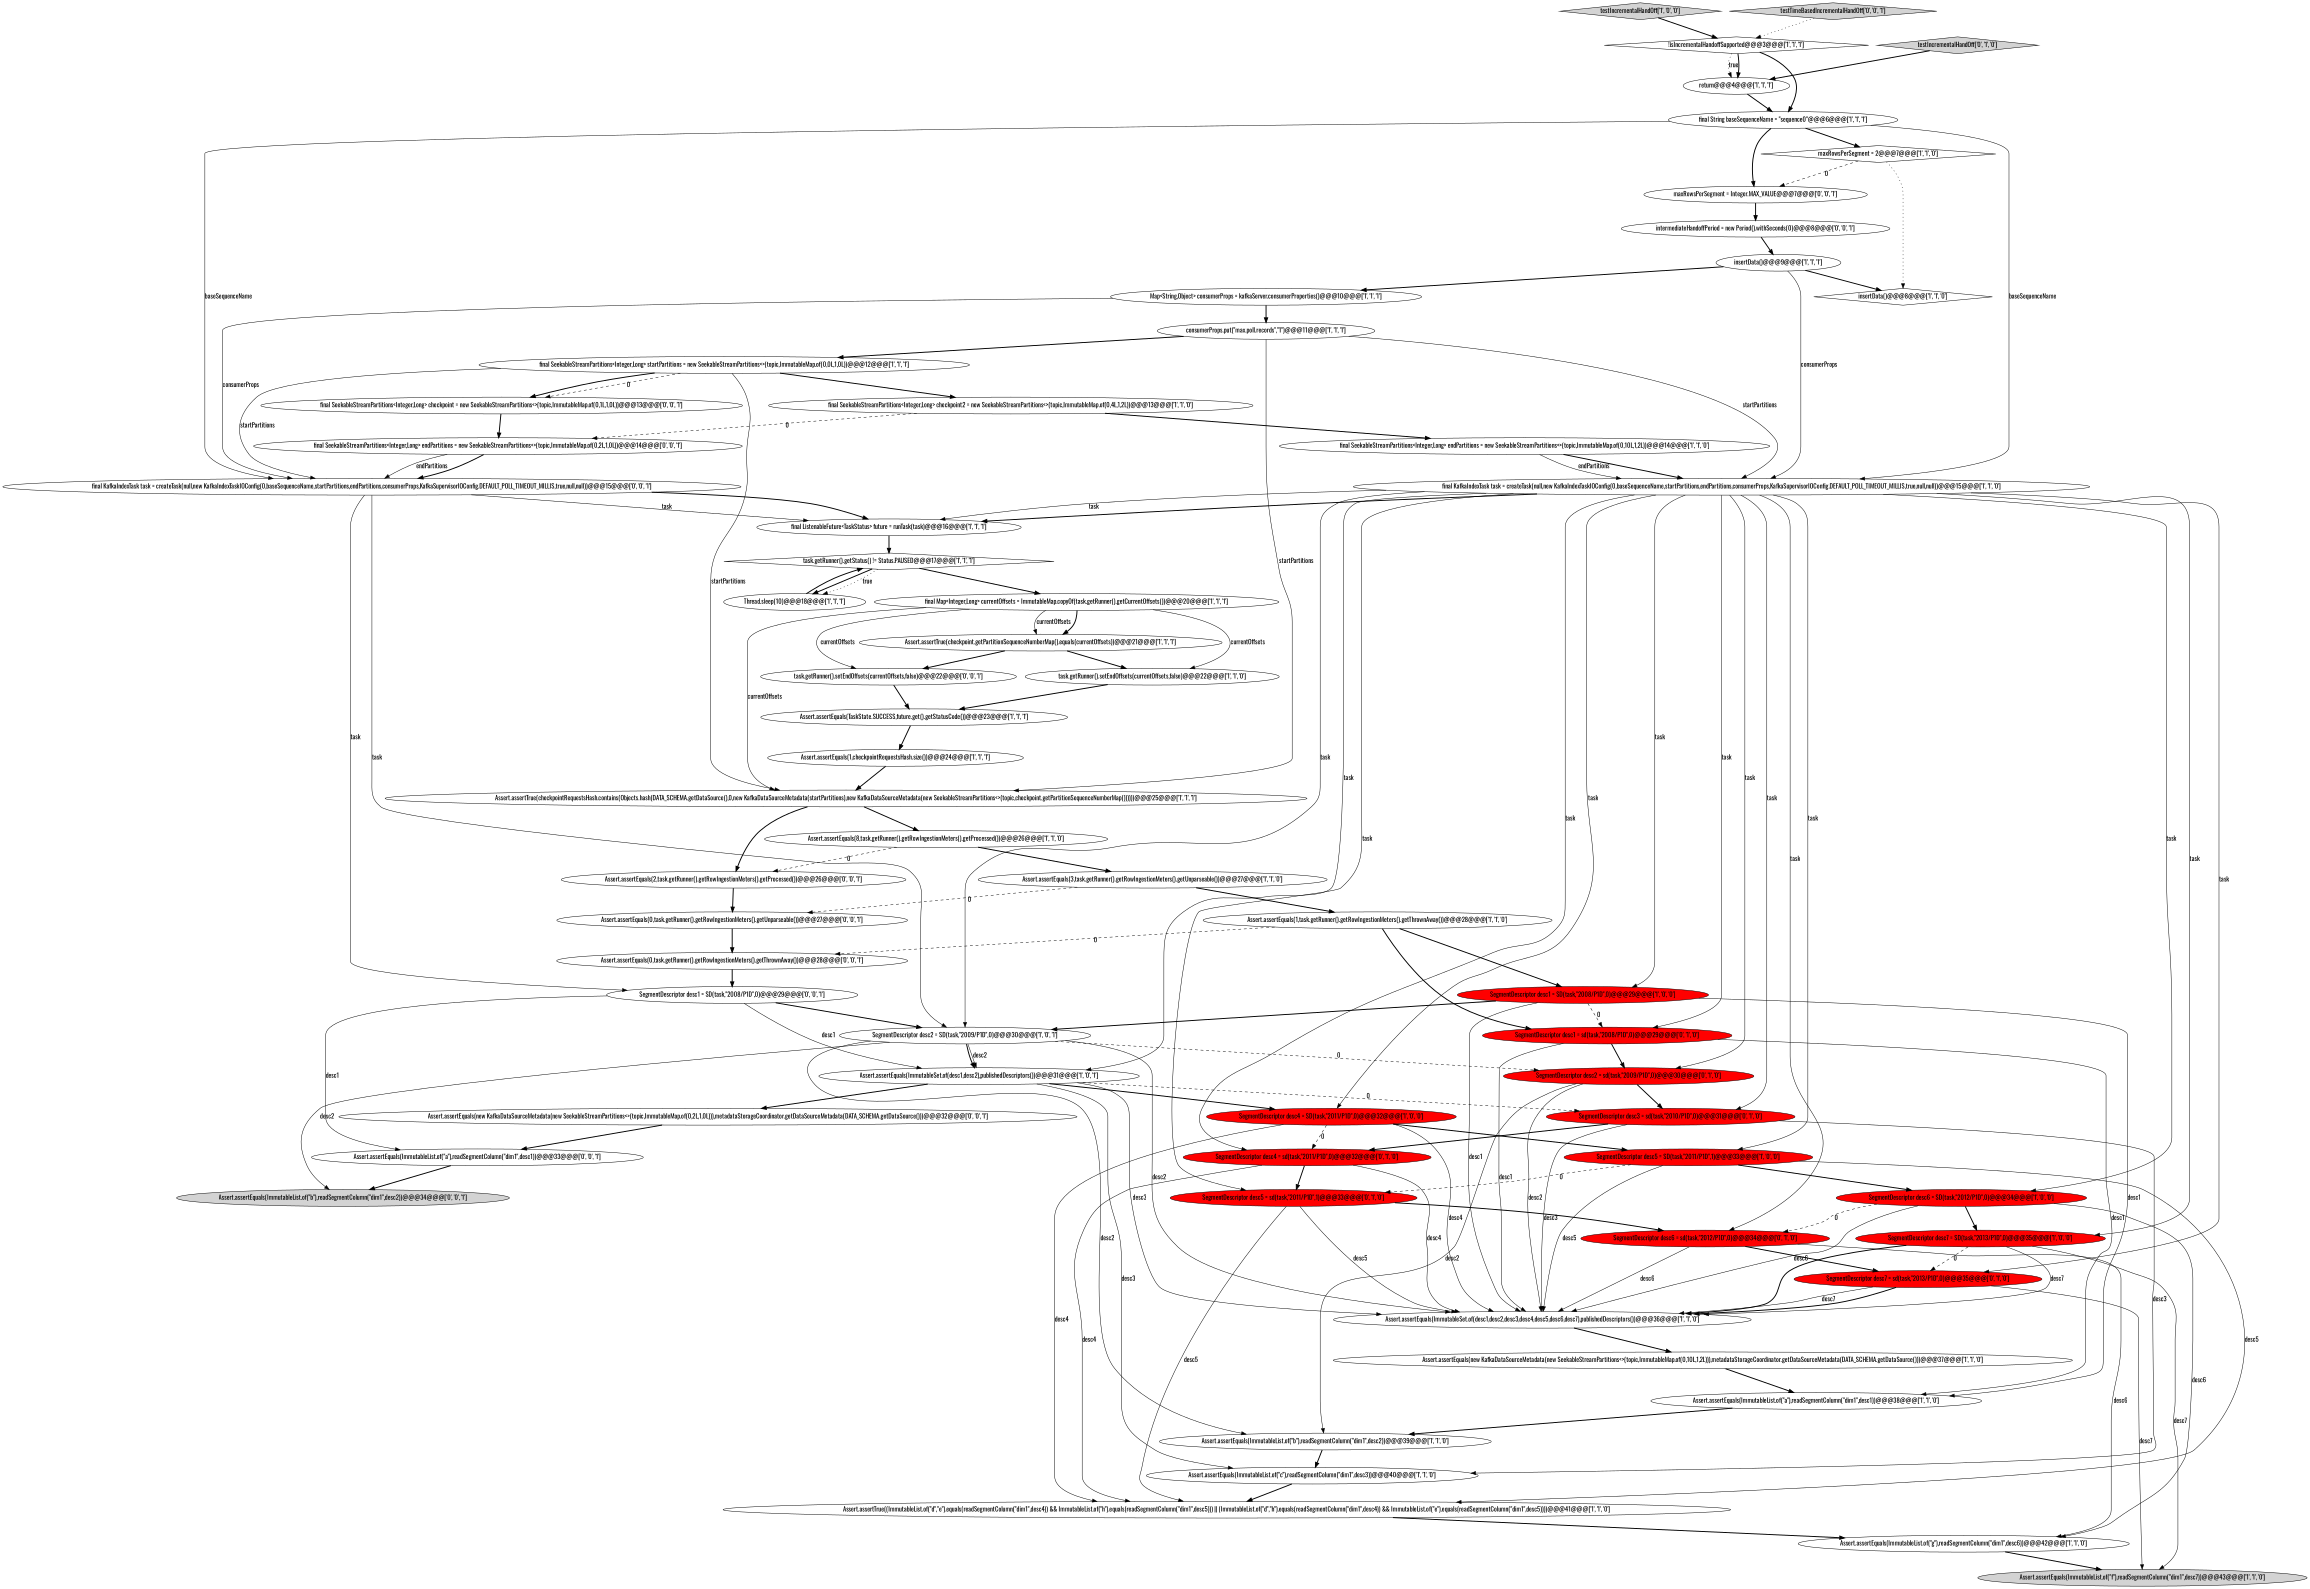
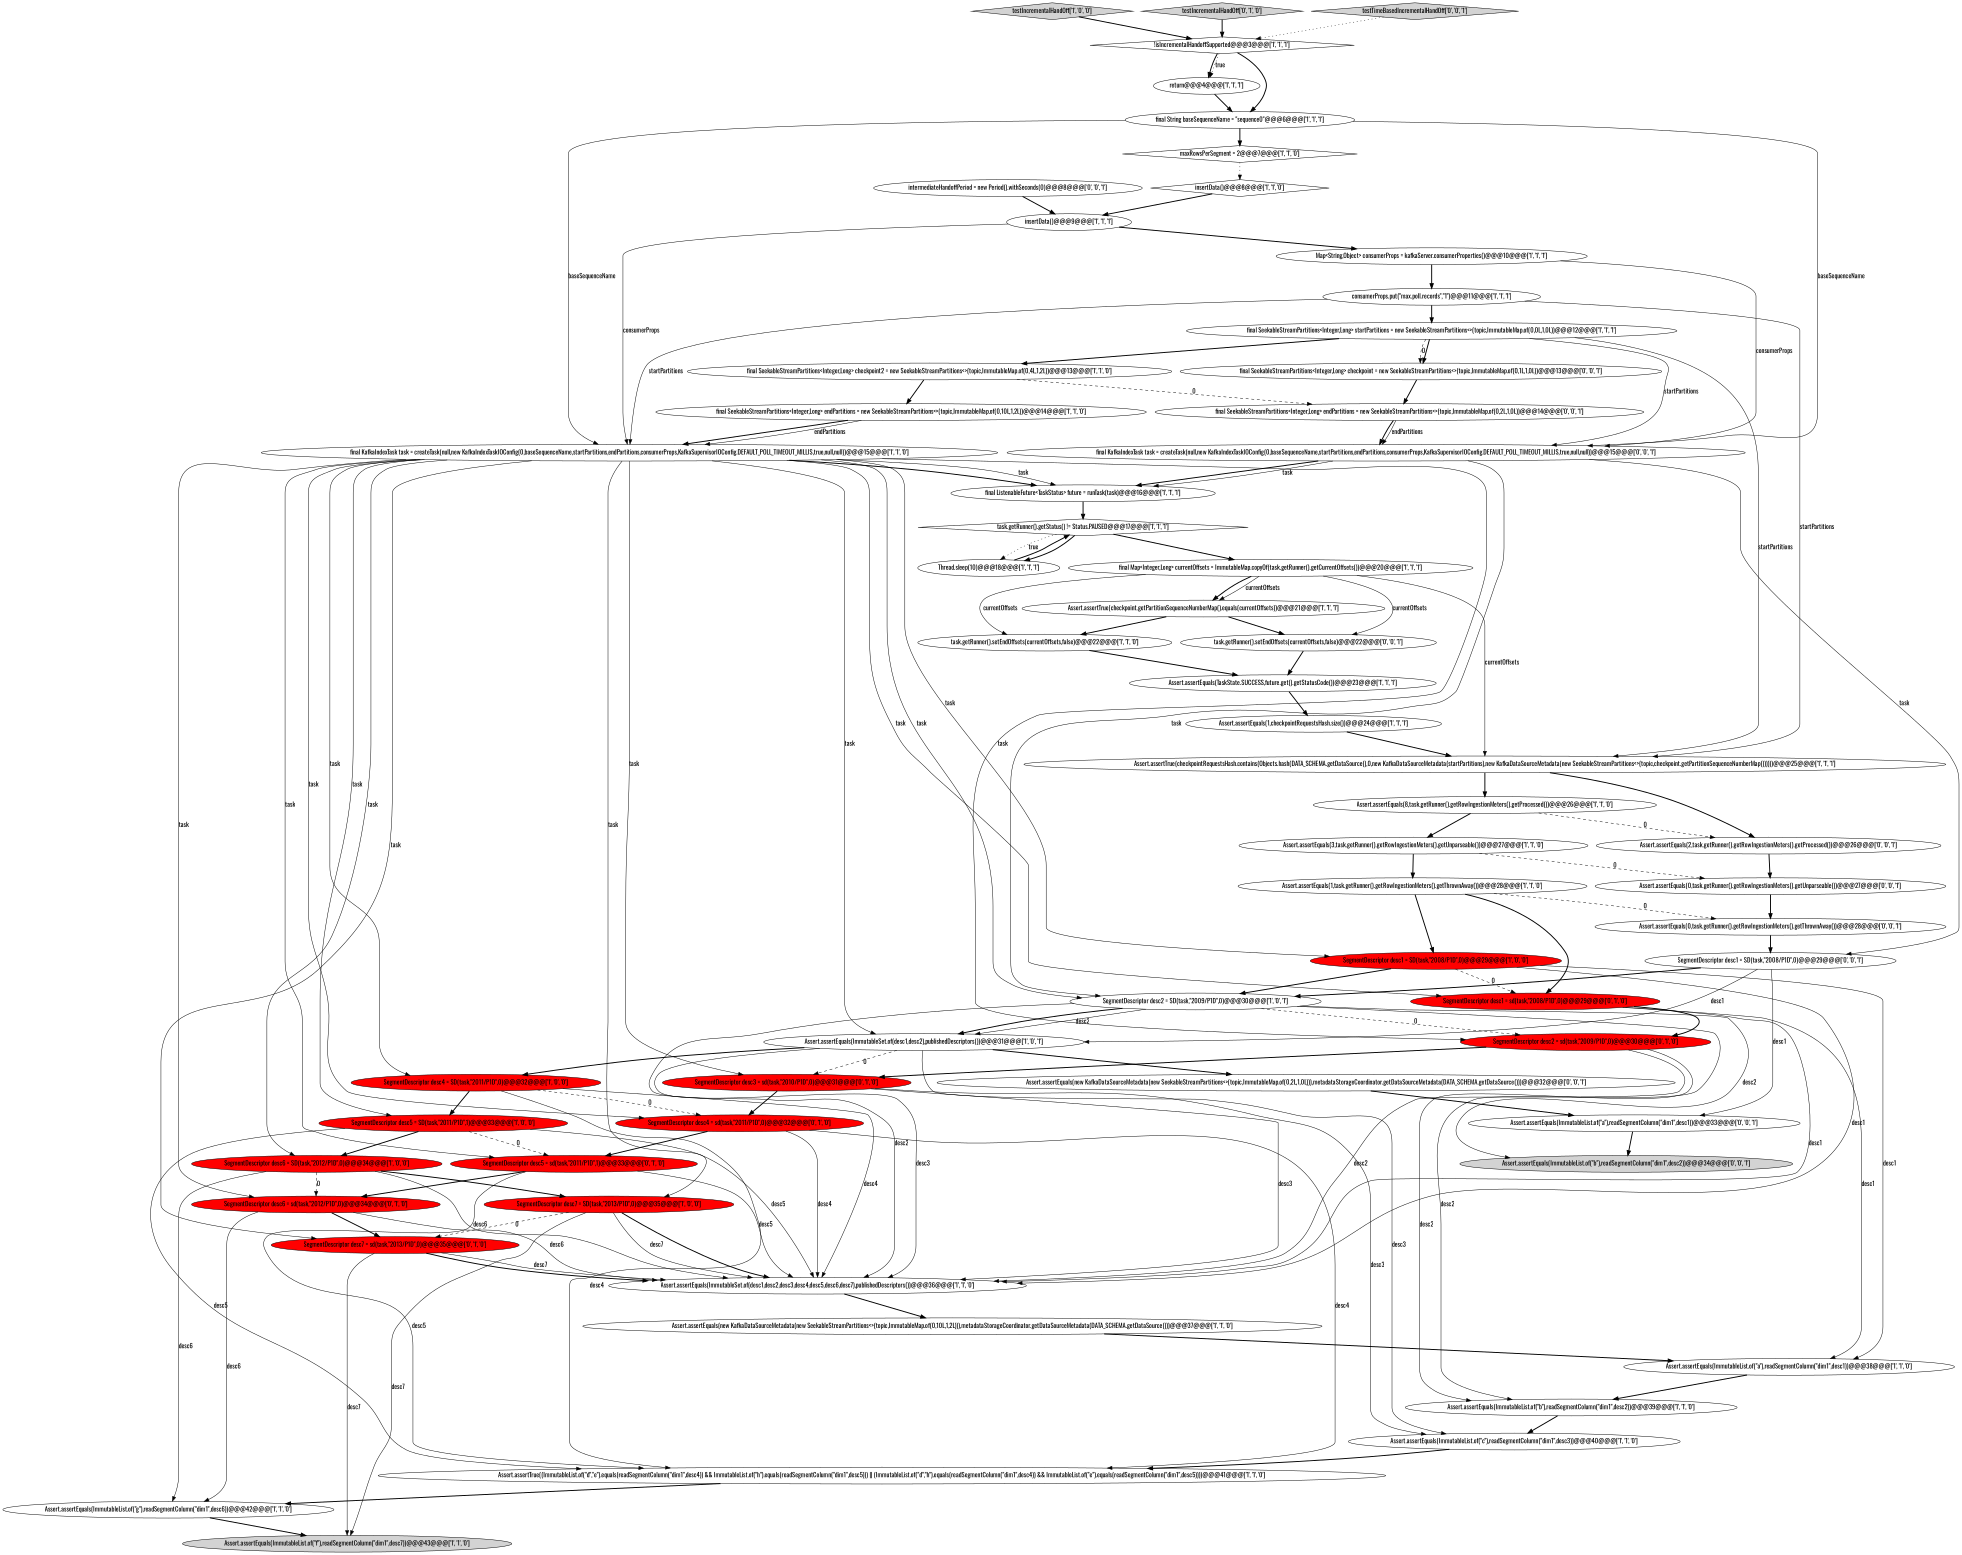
(1852, 65) -> (1222, 26)
(1756, 195) -> none
(1841, 280) -> (1160, 204)
